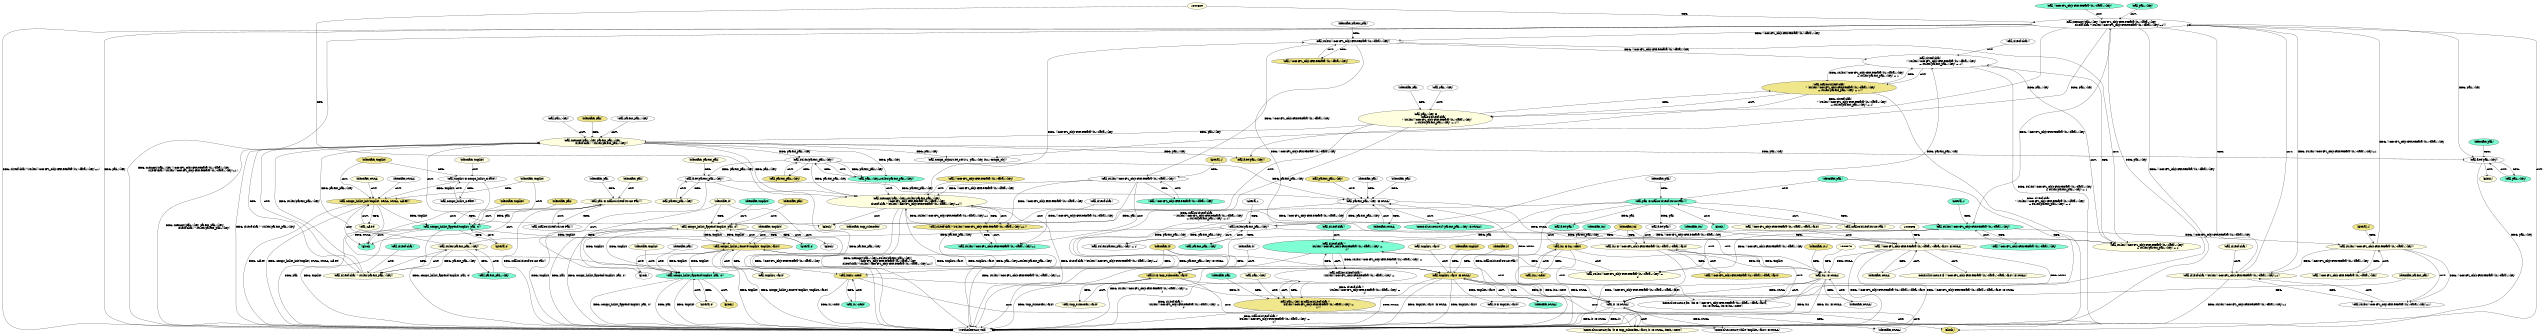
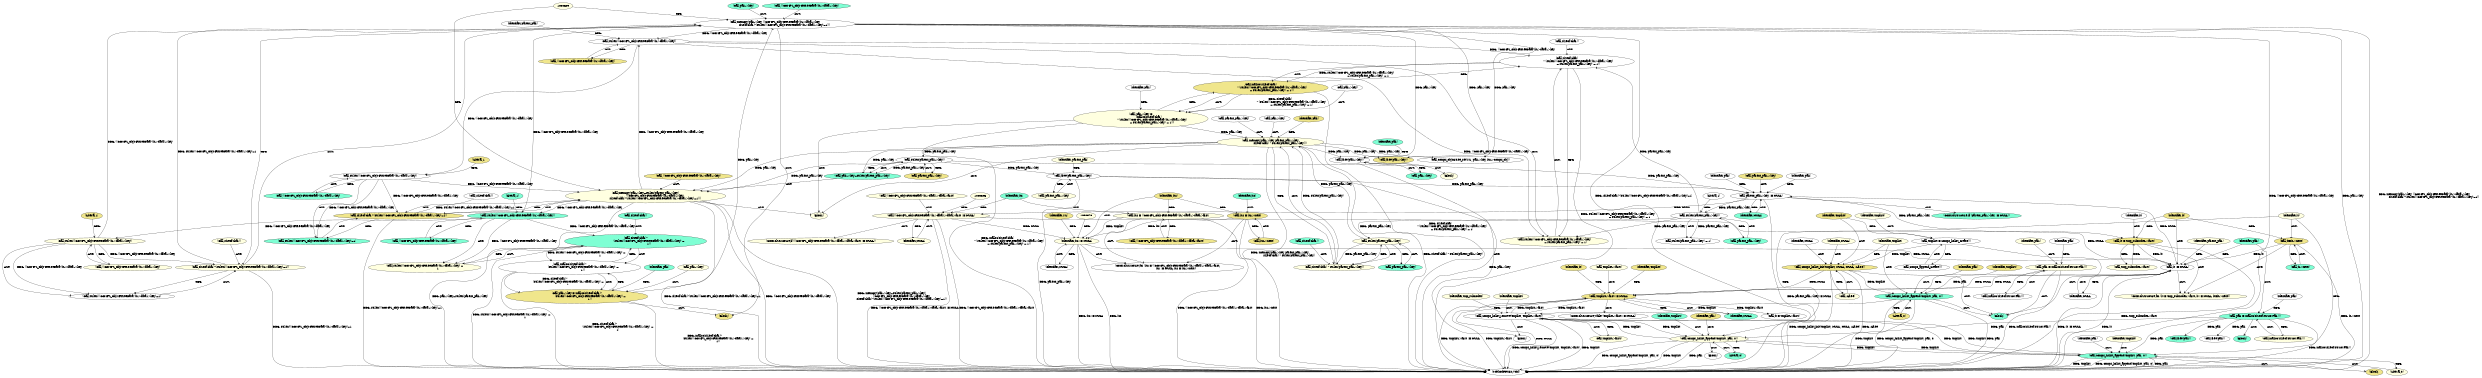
(458, 202) -> (1922, 267)
(747, 247) -> (1509, 316)
(1827, 276) -> (1077, 241)
(1103, 290) -> (2137, 254)
(1673, 320) -> (1971, 282)
